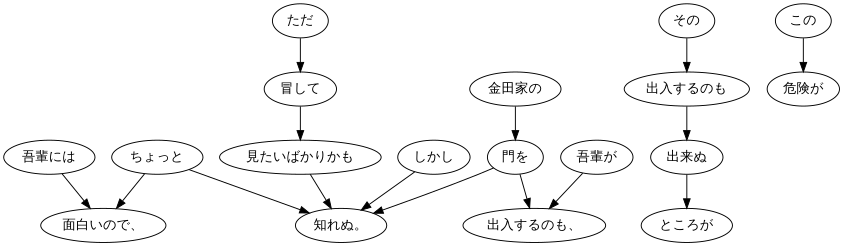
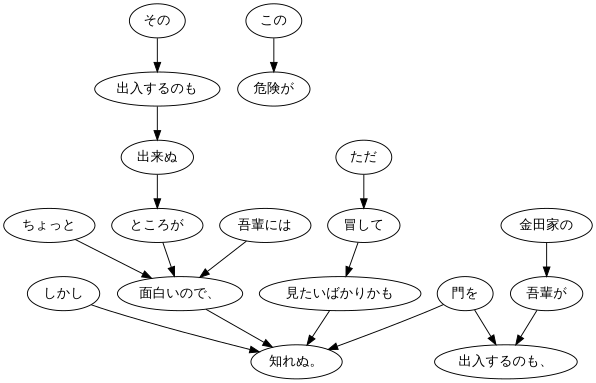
(515, 118) -> (547, 255)
(245, 190) -> (235, 326)
none -> (167, 255)
